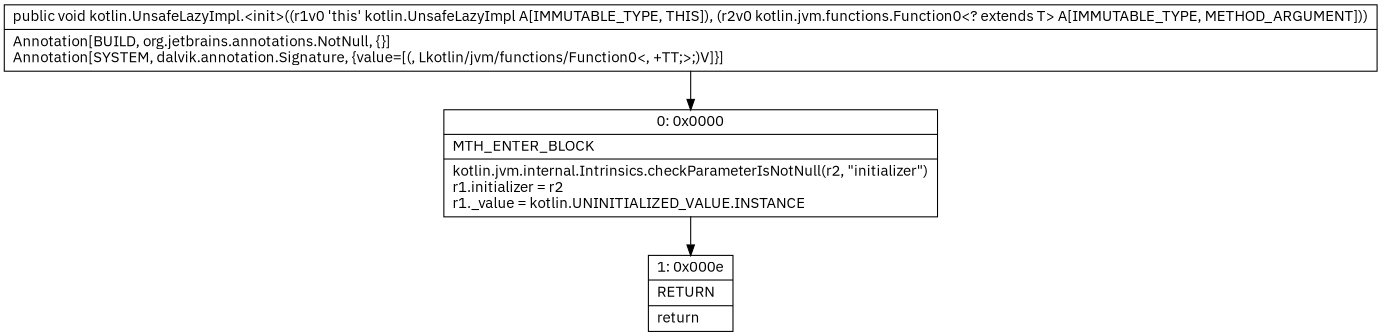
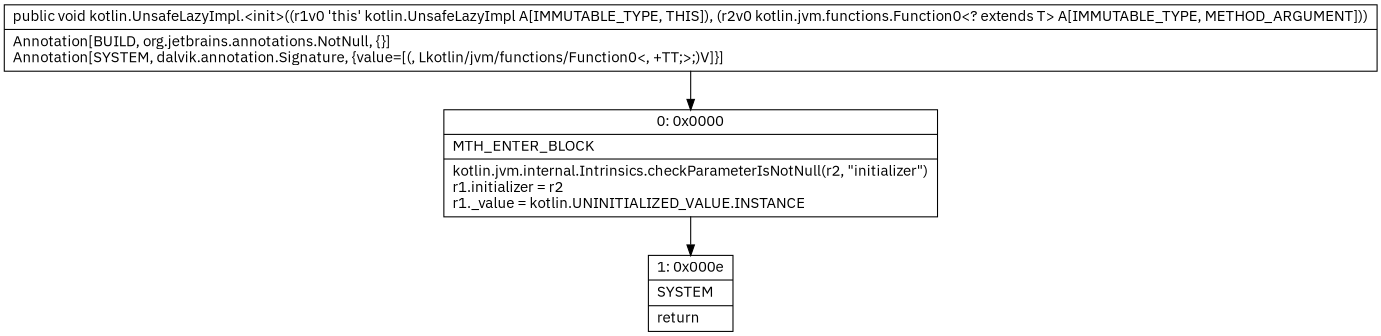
(686, 292) -> (685, 292)
